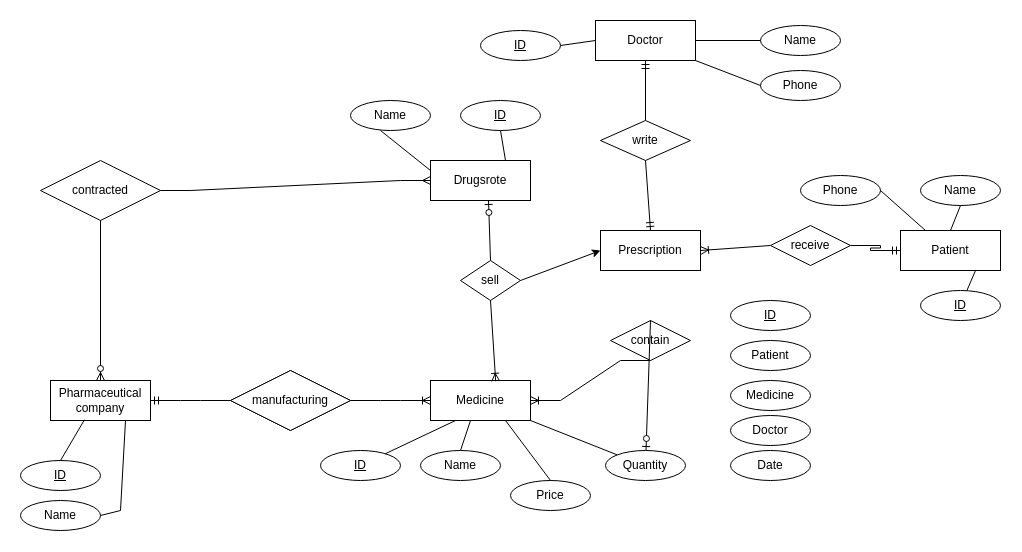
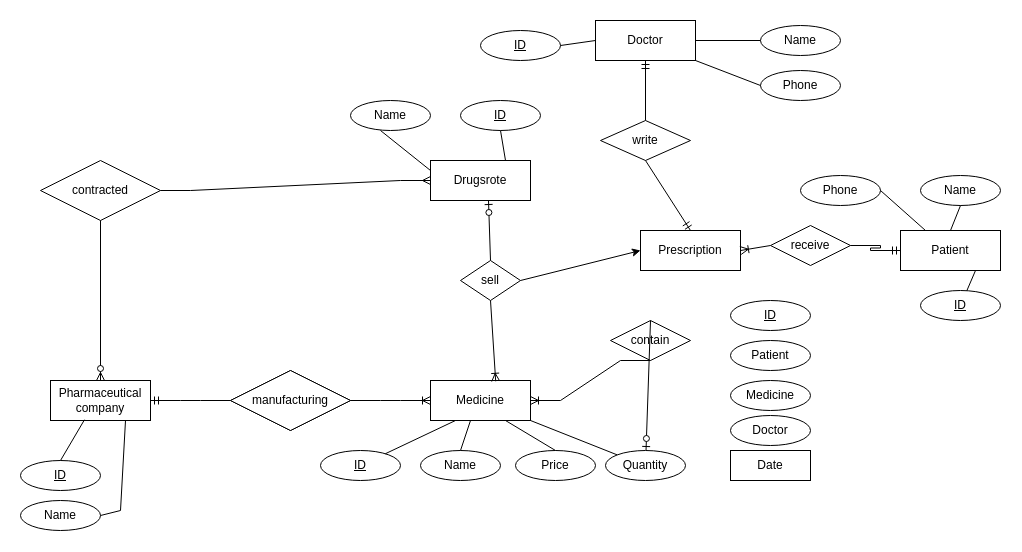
(651, 251) -> (691, 251)
(771, 466) -> (771, 466)
(551, 496) -> (556, 466)
